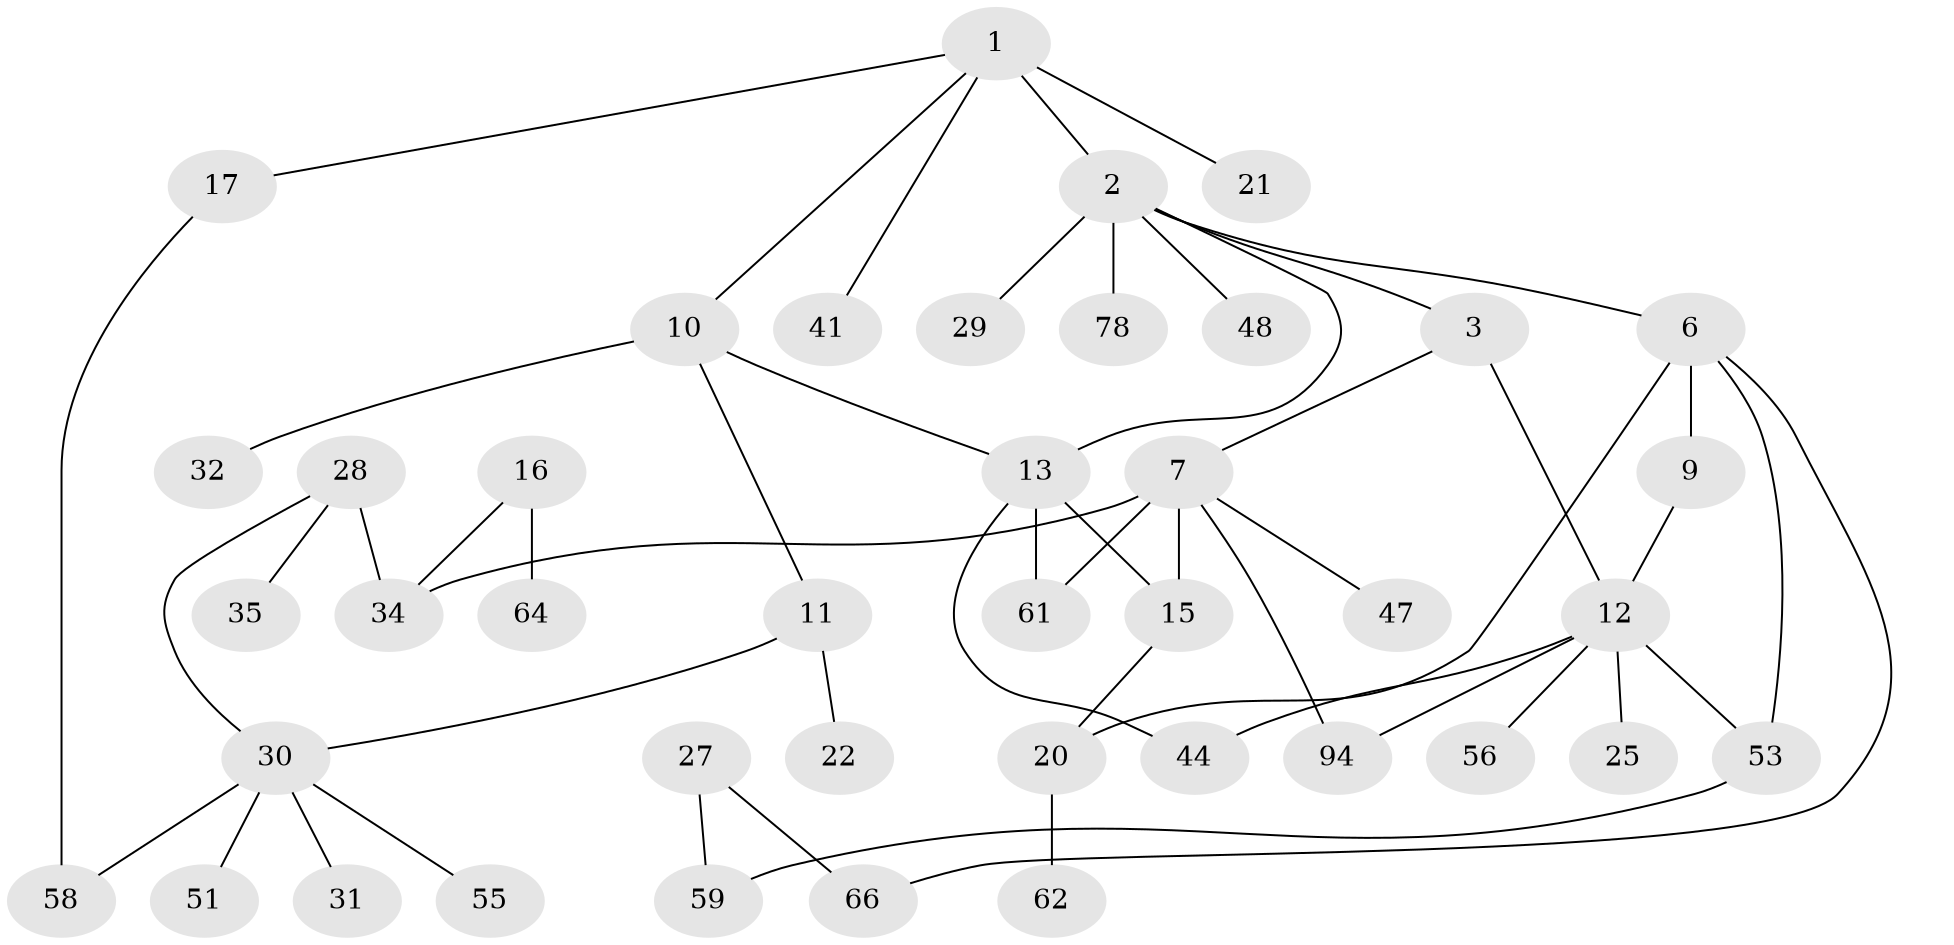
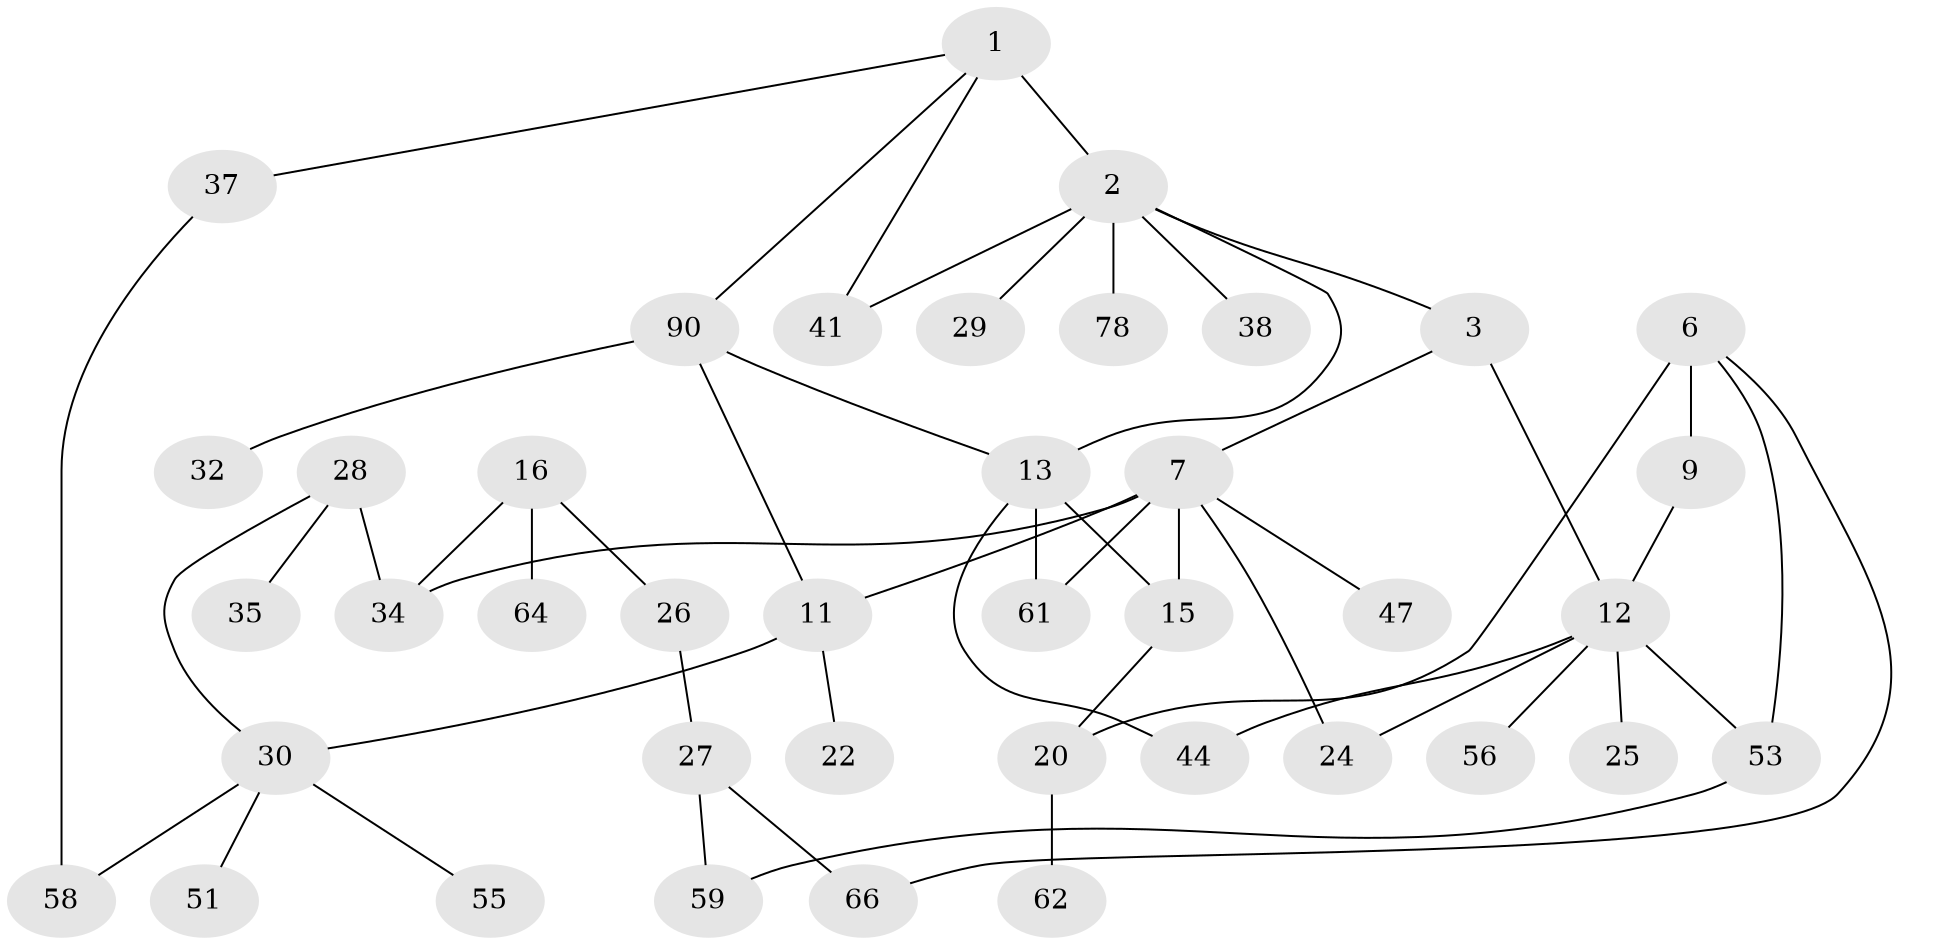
(222, 187) -> (222, 187)
(1256, 187) -> none
(1396, 269) -> (971, 258)
(685, 329) -> (685, 329)
(1256, 329) -> (1256, 329)
none -> (1002, 549)
none -> (675, 615)
(1338, 758) -> (1338, 758)
(347, 901) -> none
